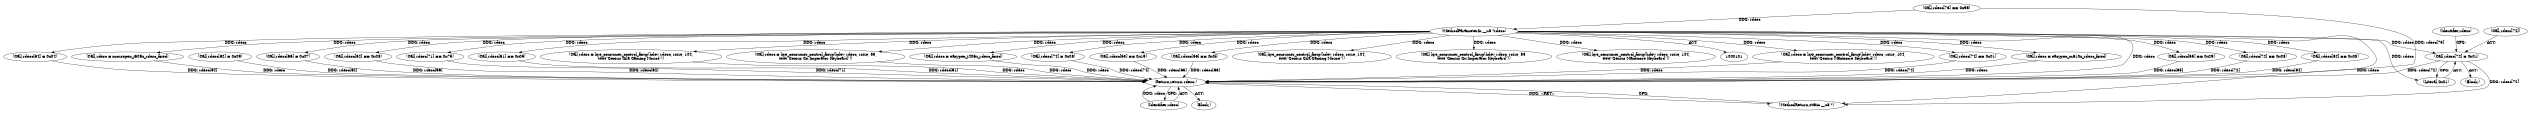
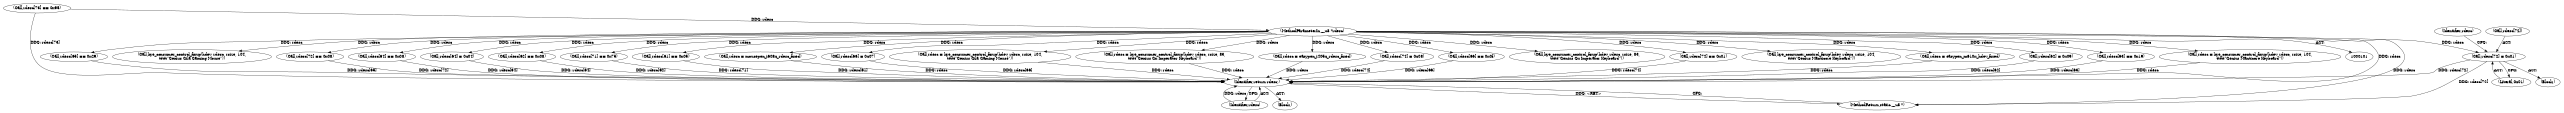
(1977, 34) -> (1694, 36)
(2066, 57) -> (1960, 57)
(1176, 82) -> (1257, 82)
